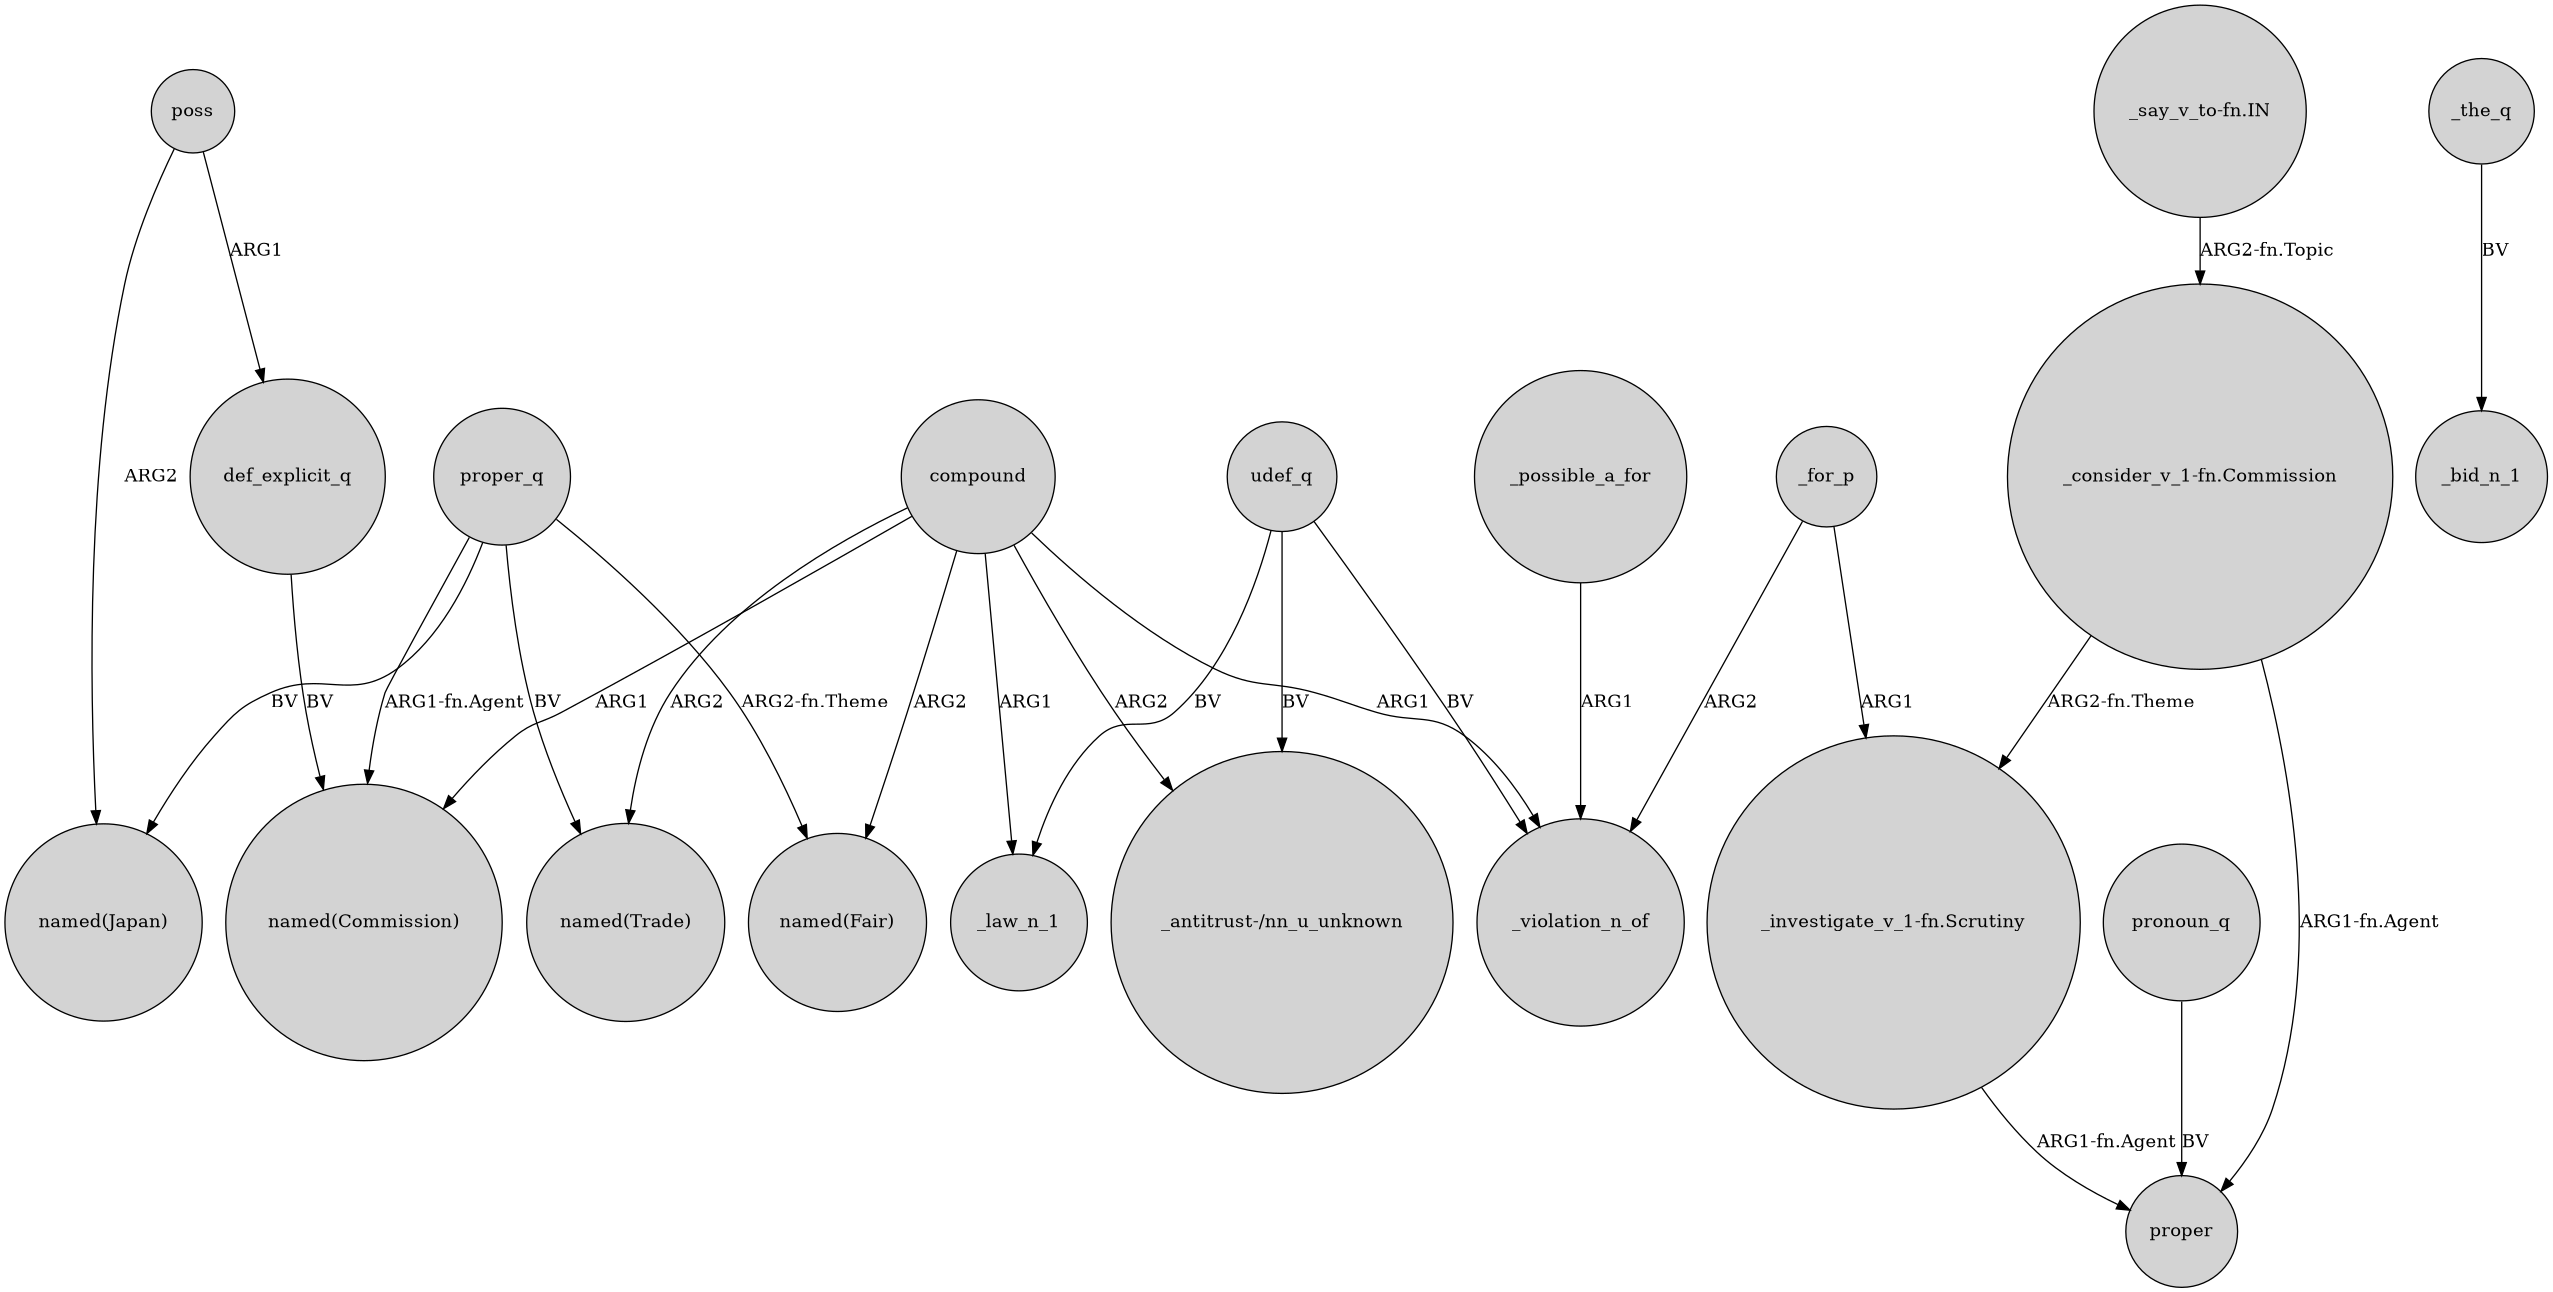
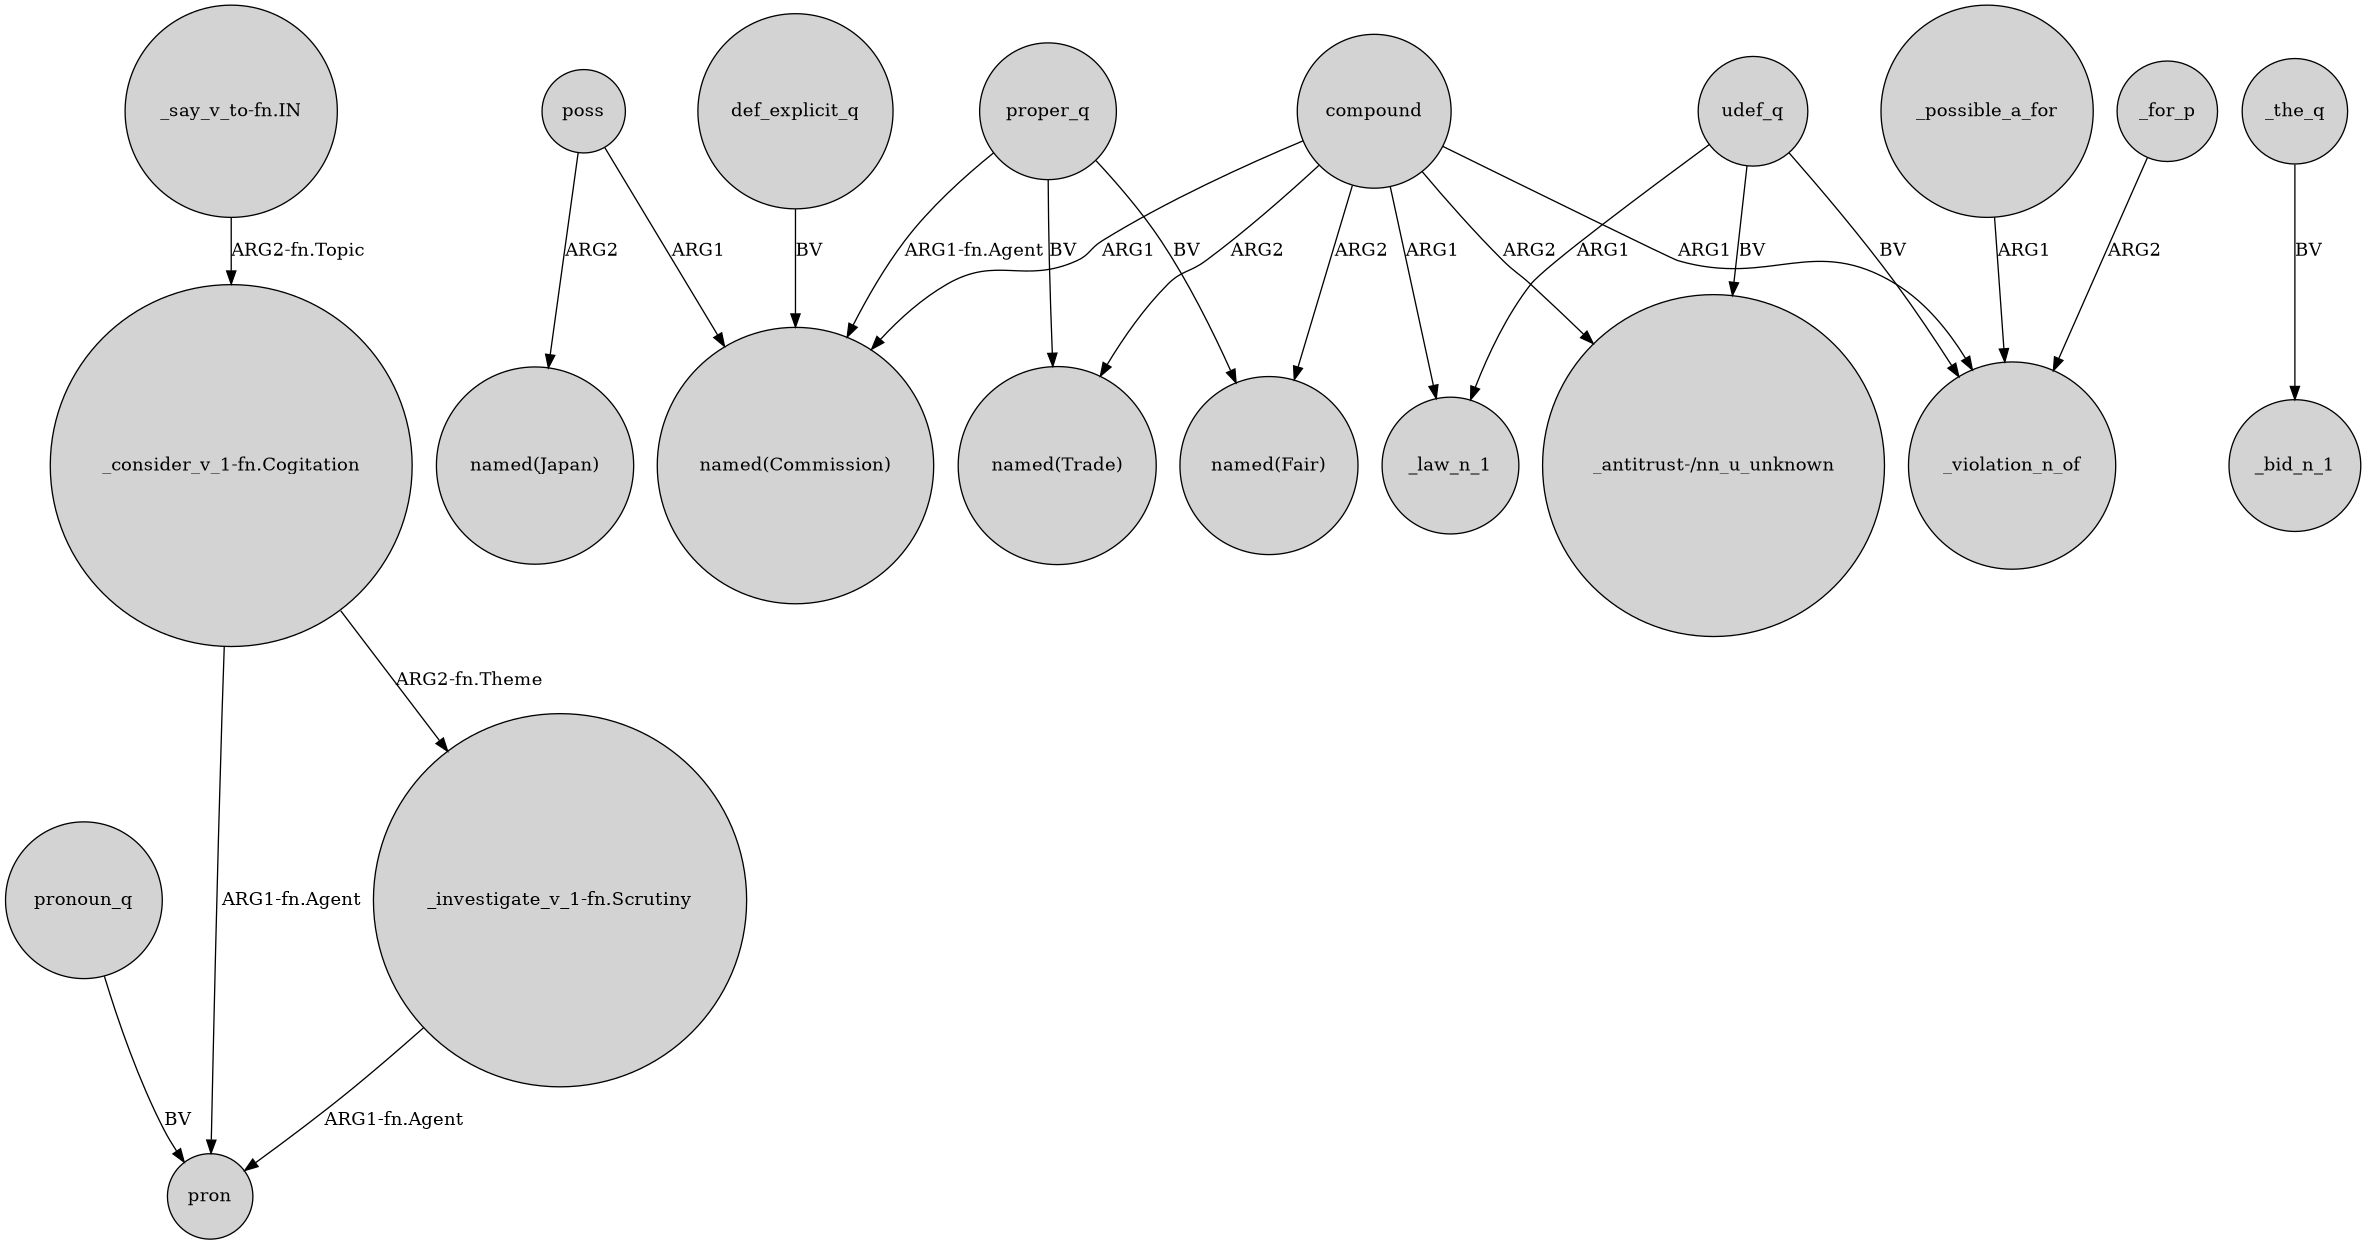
(232, 261) -> (661, 241)
(2200, 477) -> (231, 466)
(1849, 626) -> none
(324, 684) -> none
(815, 703) -> (1187, 251)
(1208, 703) -> (1604, 251)
(2182, 1231) -> (210, 1196)
